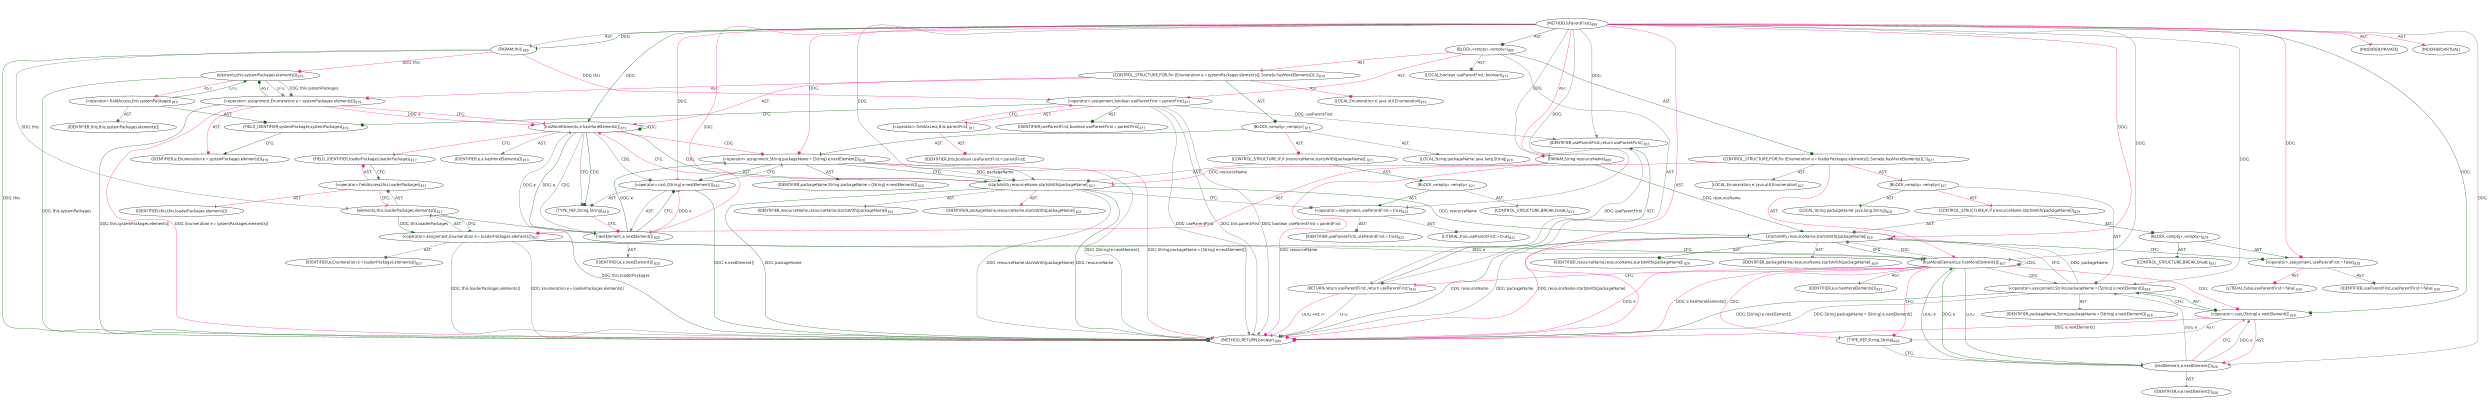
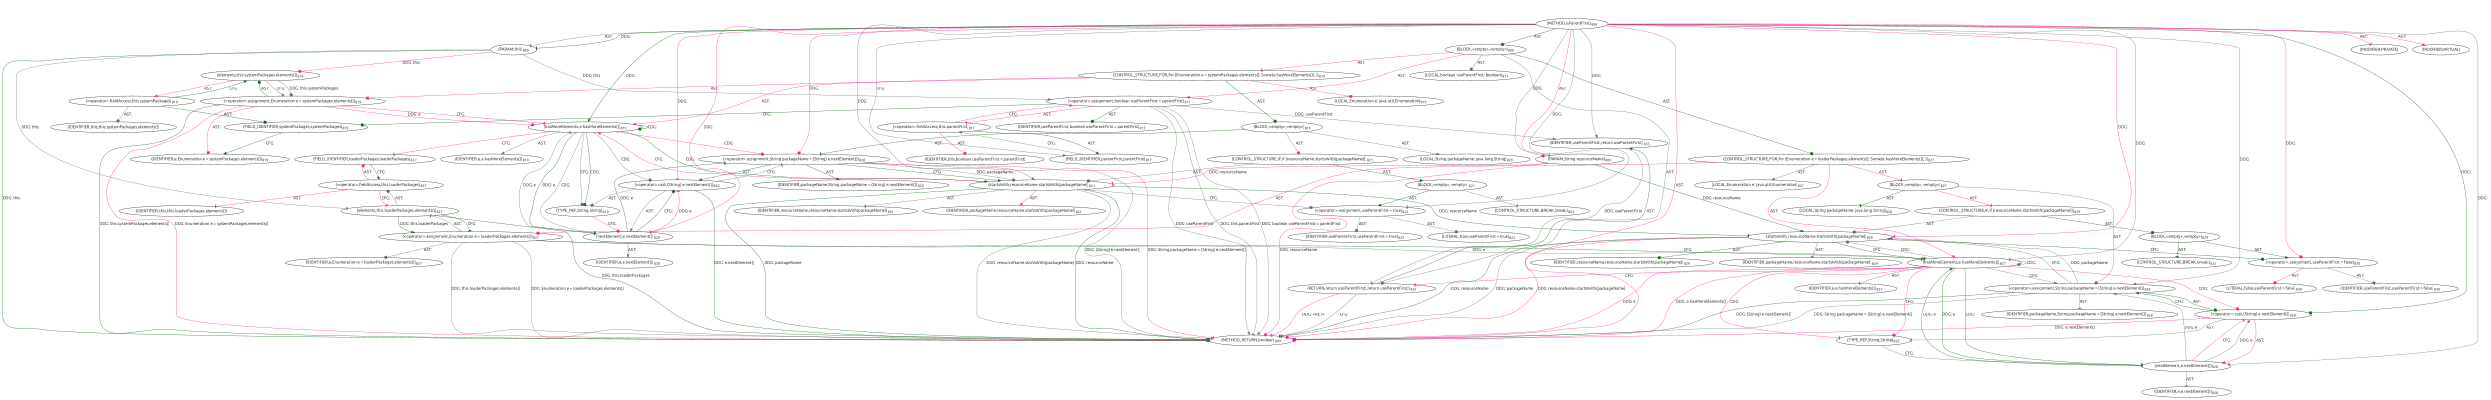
(782, 94) -> (782, 94)
none -> (1109, 159)
(197, 333) -> none
